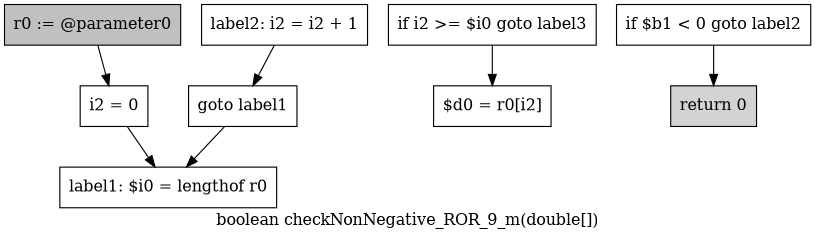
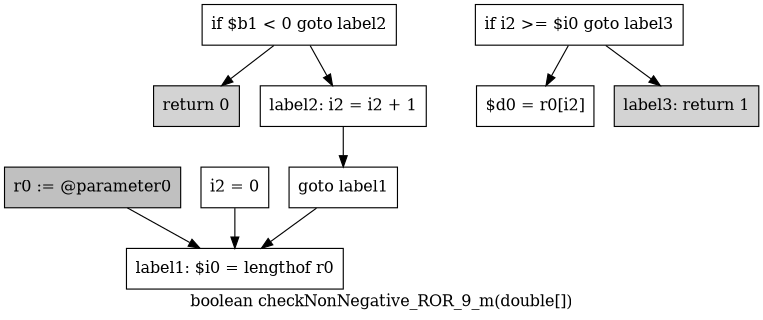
(102, 60) -> (159, 225)
none -> (319, 61)
none -> (687, 106)
